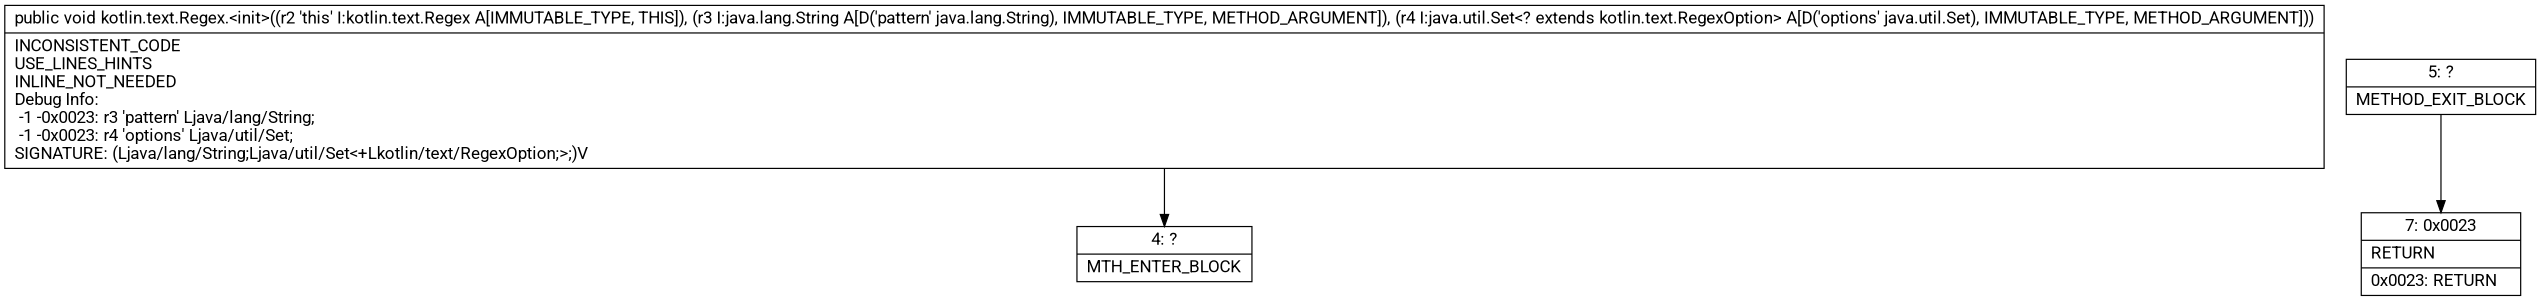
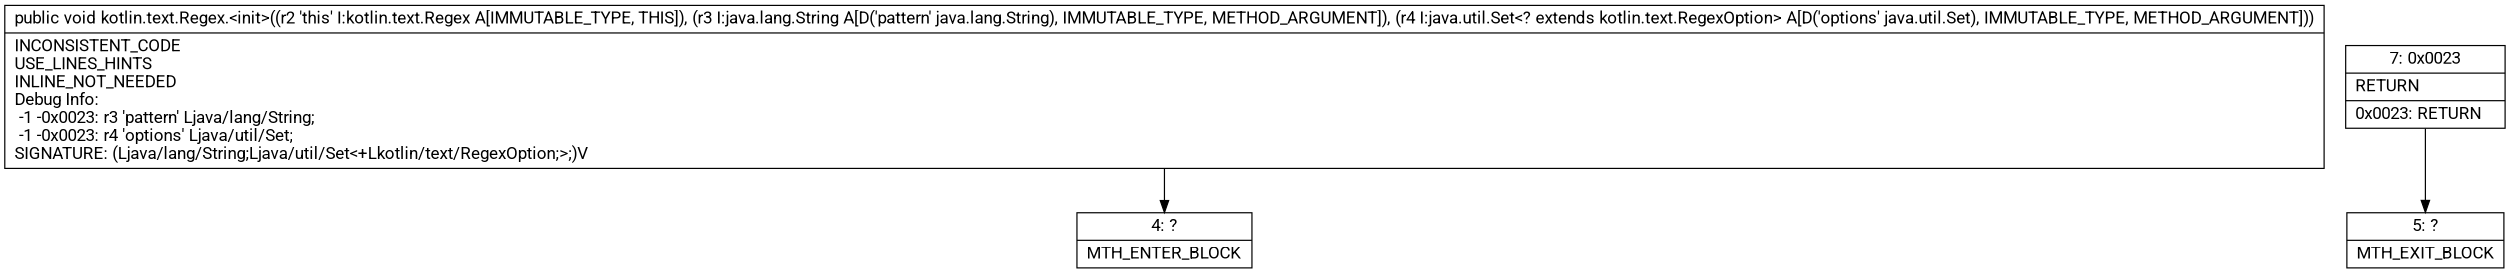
(2441, 100) -> (2425, 254)
(2441, 157) -> (2425, 164)
